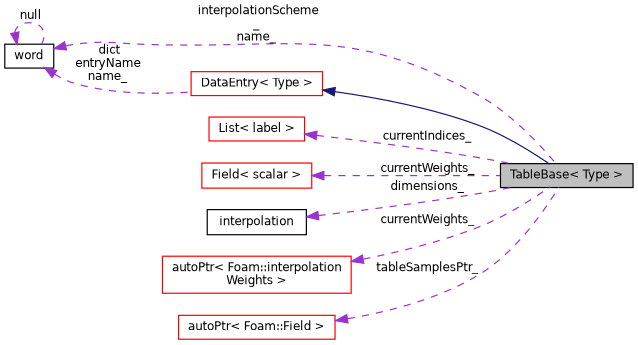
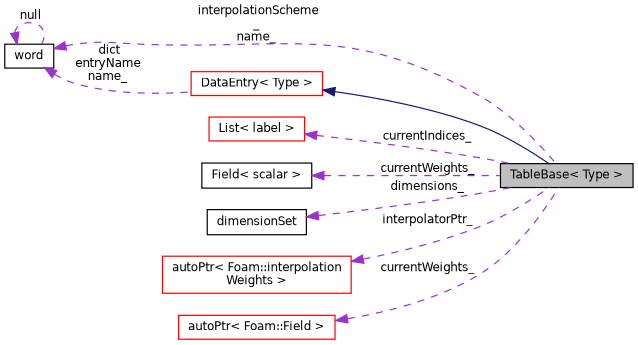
(257, 176) -> (257, 176)
(426, 220) -> (426, 220)
(257, 222) -> (257, 222)
(426, 268) -> (426, 268)
